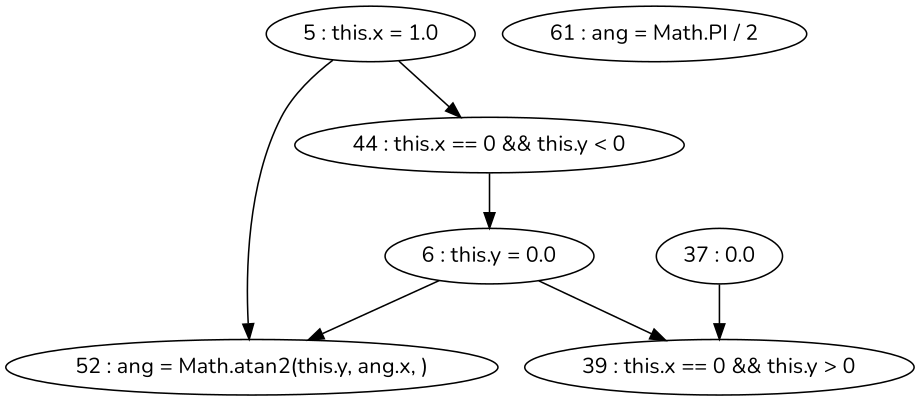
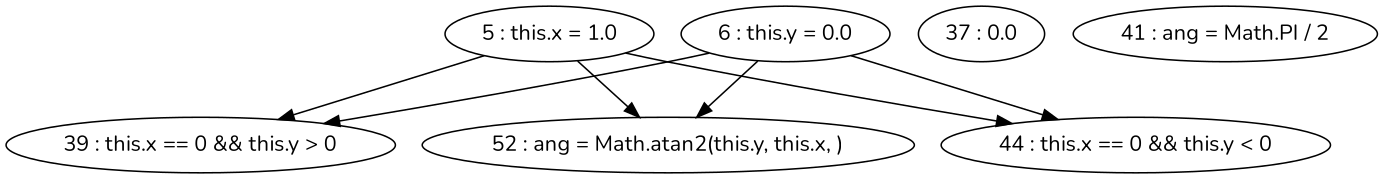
(655, 34) -> (1225, 34)
(490, 193) -> (947, 85)
(719, 304) -> (389, 85)
(252, 367) -> (668, 145)
